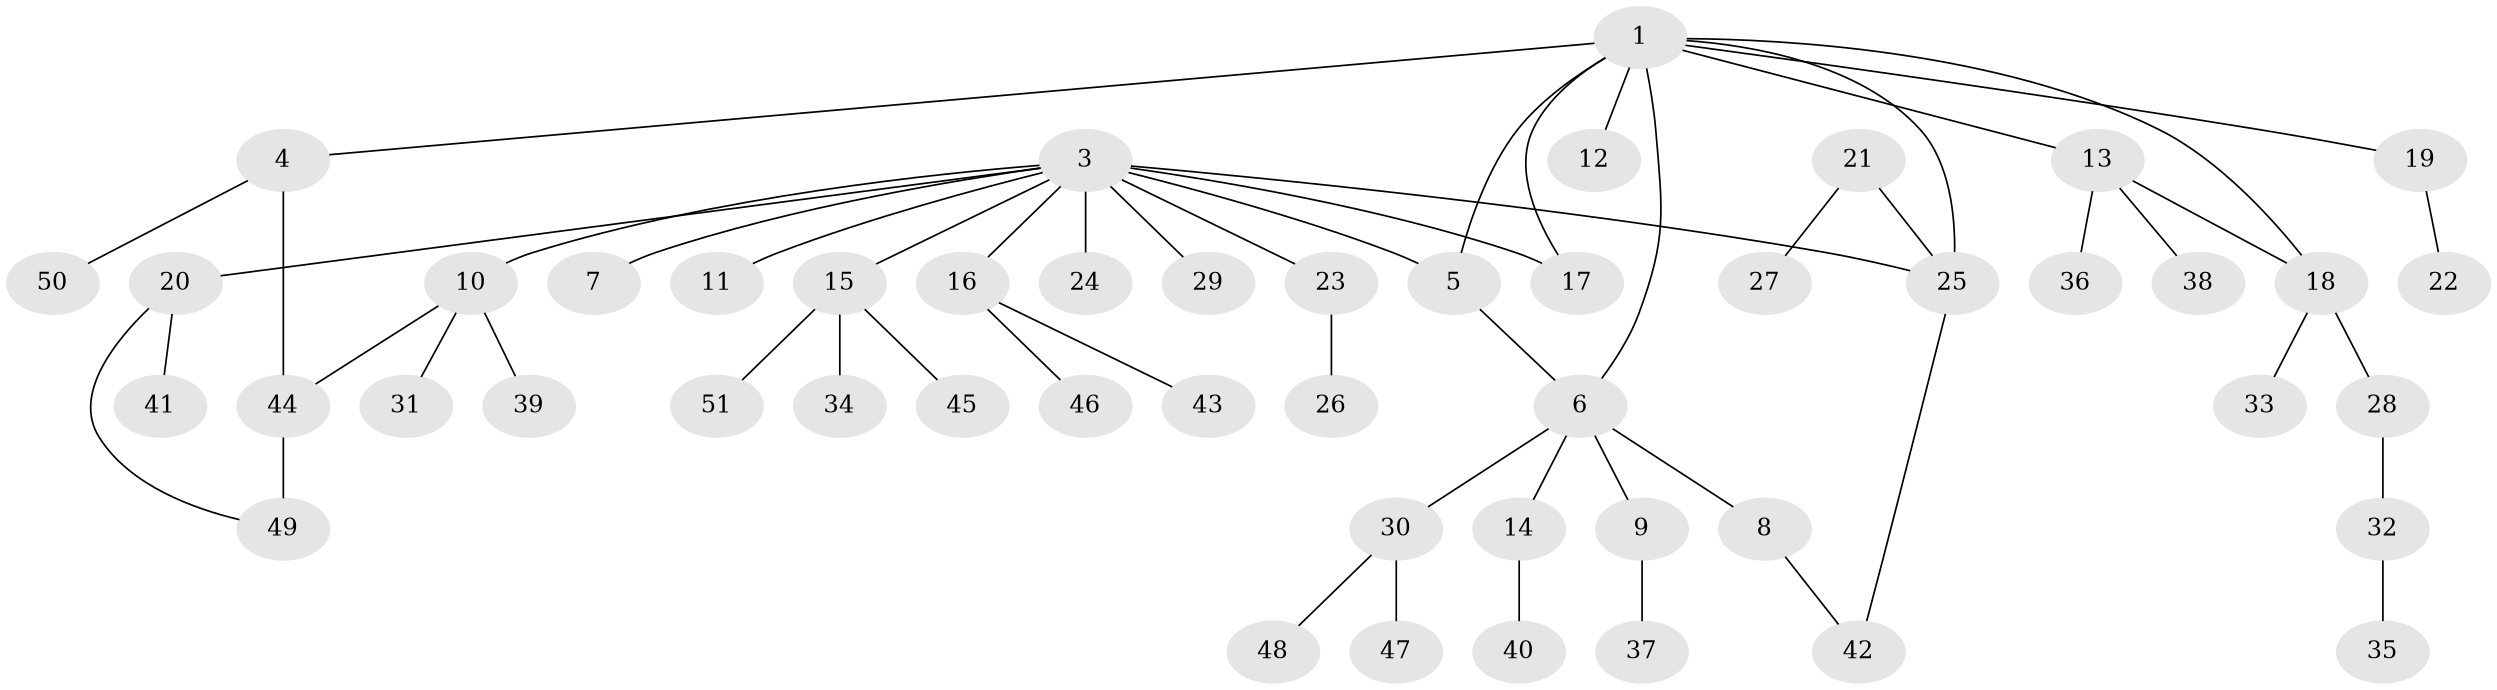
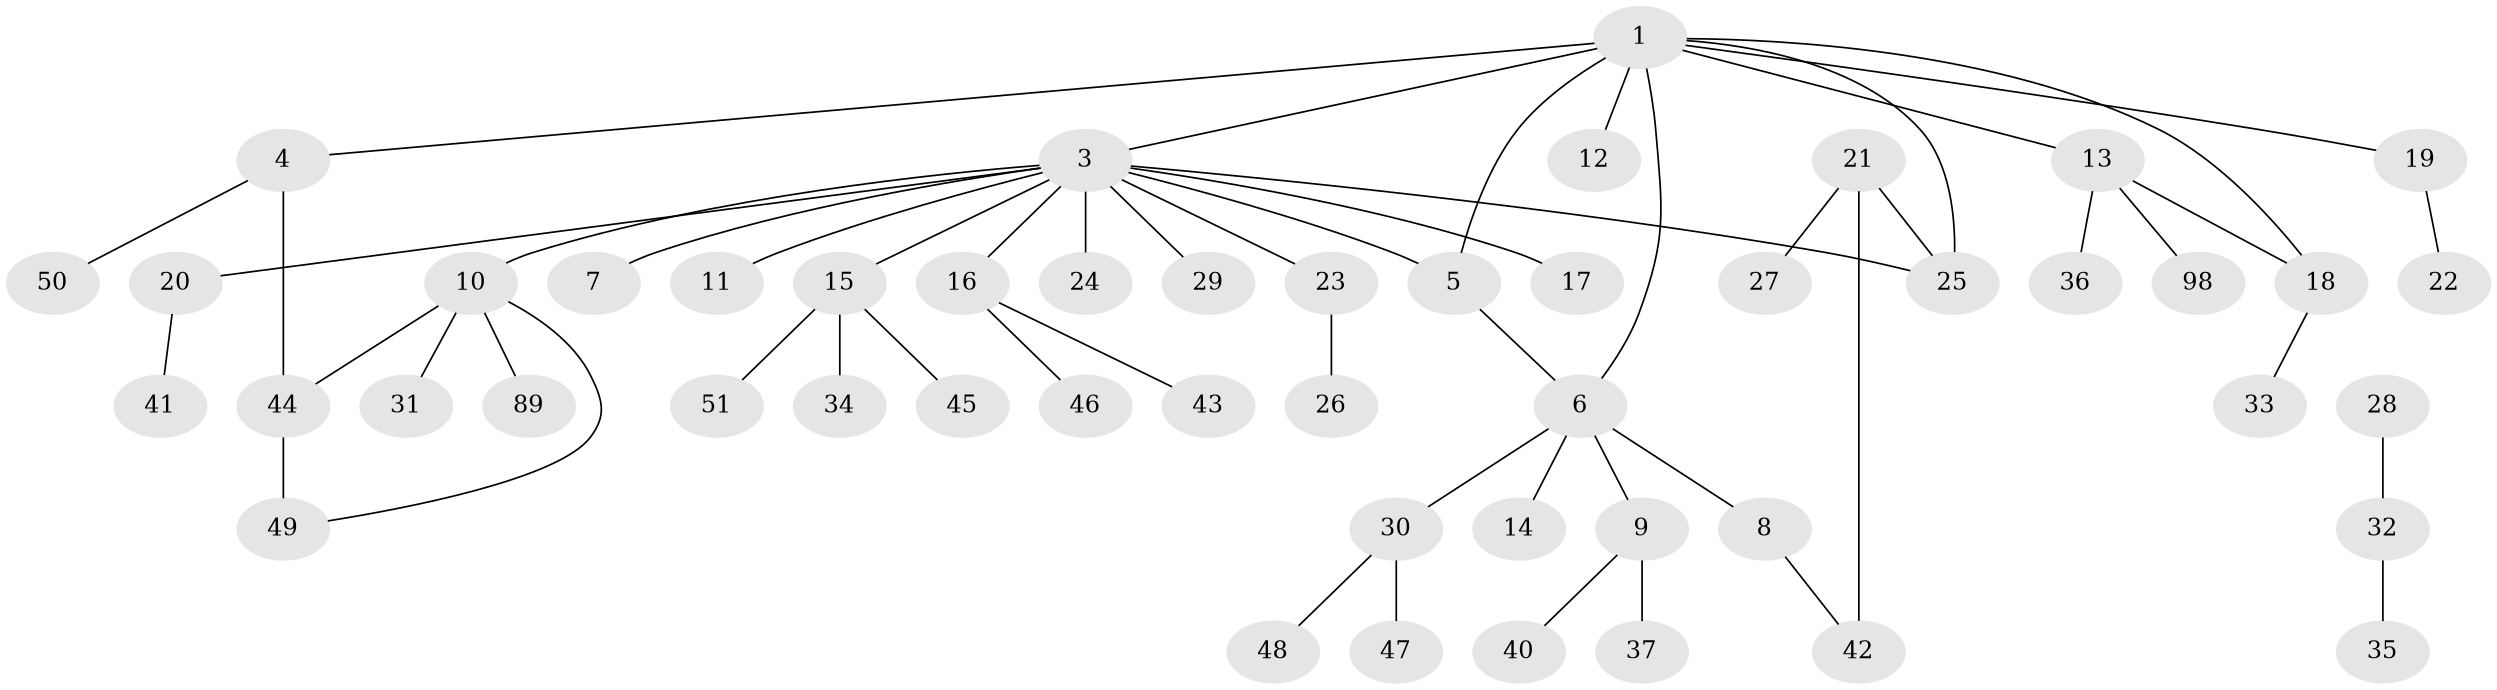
(1528, 144) -> (1363, 99)
(2199, 283) -> (2199, 283)
(2352, 345) -> none
(529, 406) -> (529, 406)
(105, 444) -> (549, 465)
(1906, 468) -> (1859, 406)
(1519, 591) -> (1581, 590)
